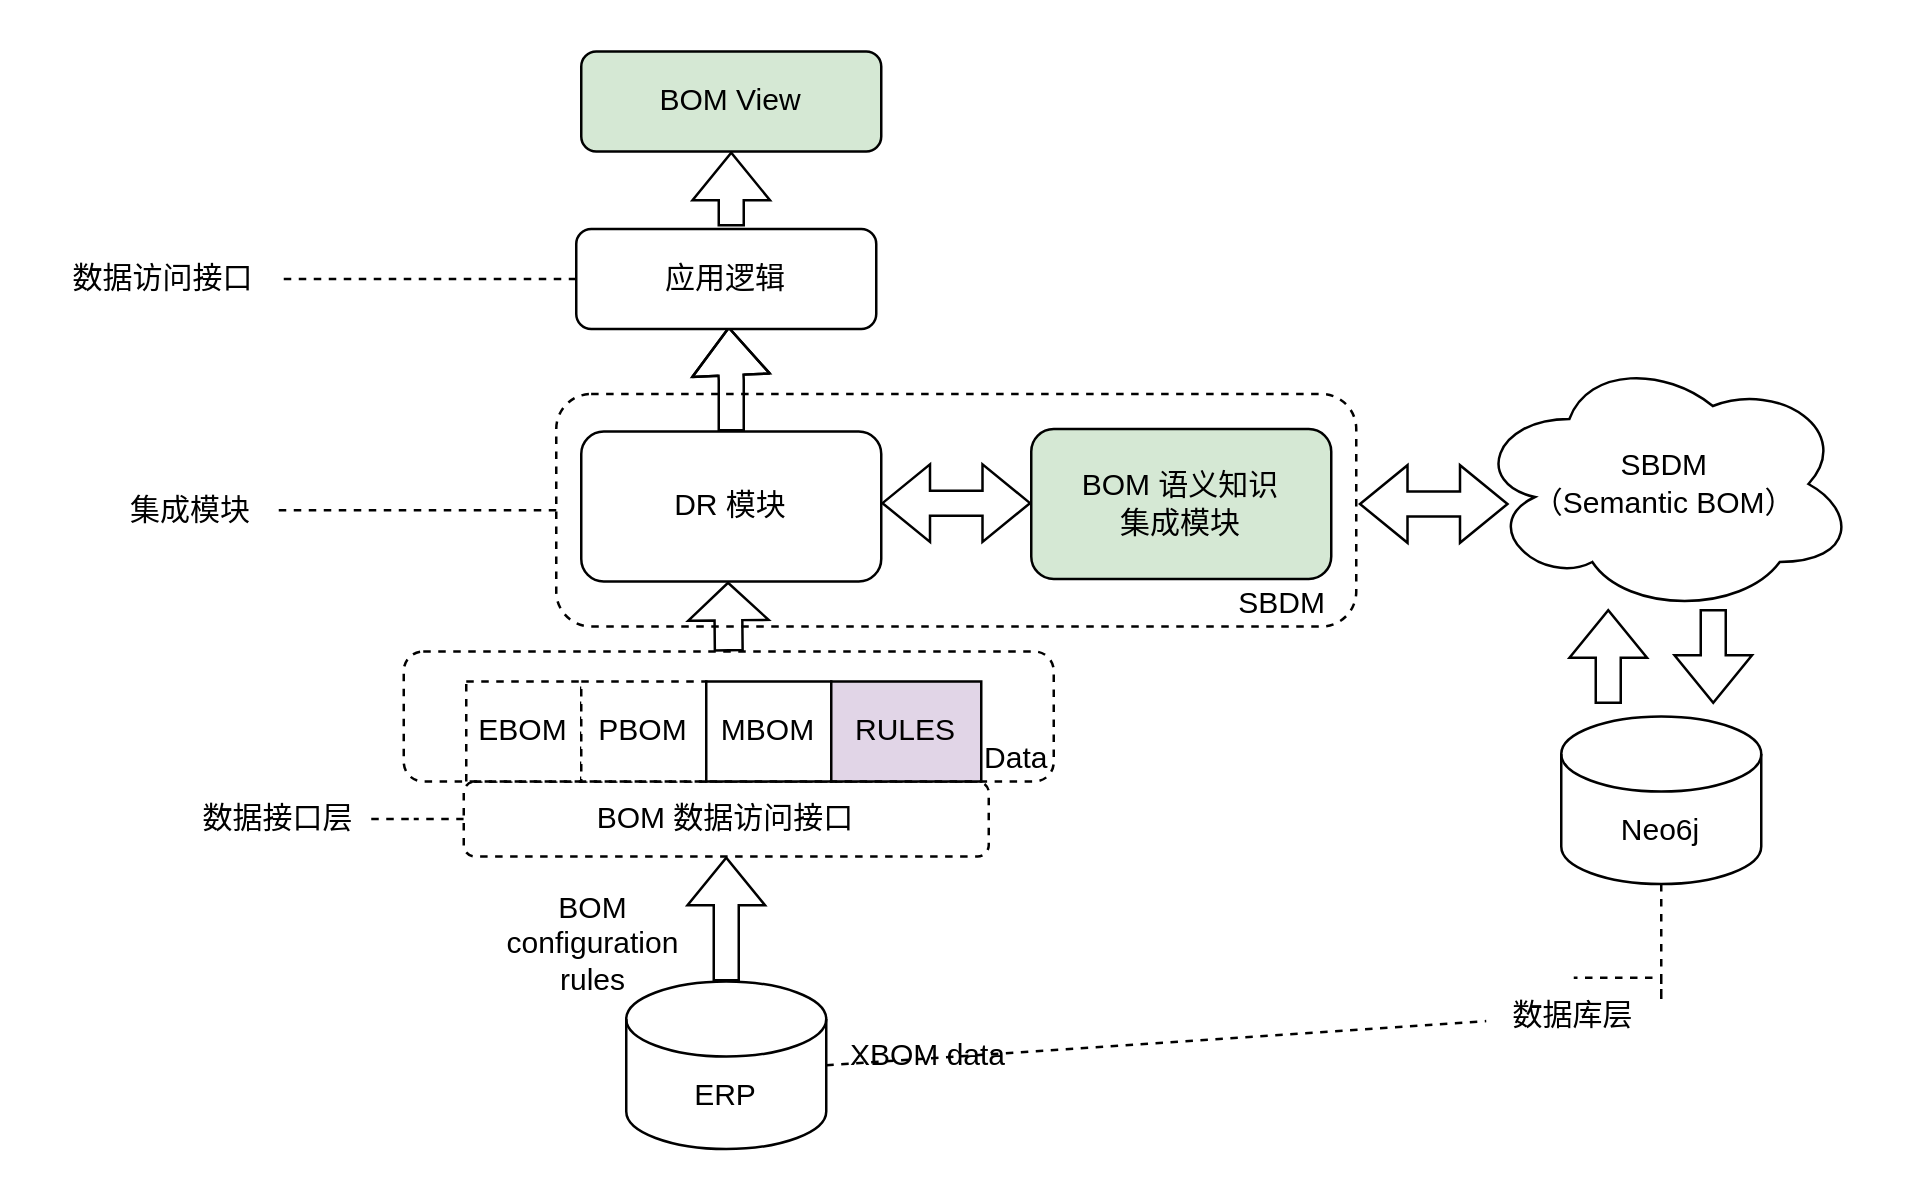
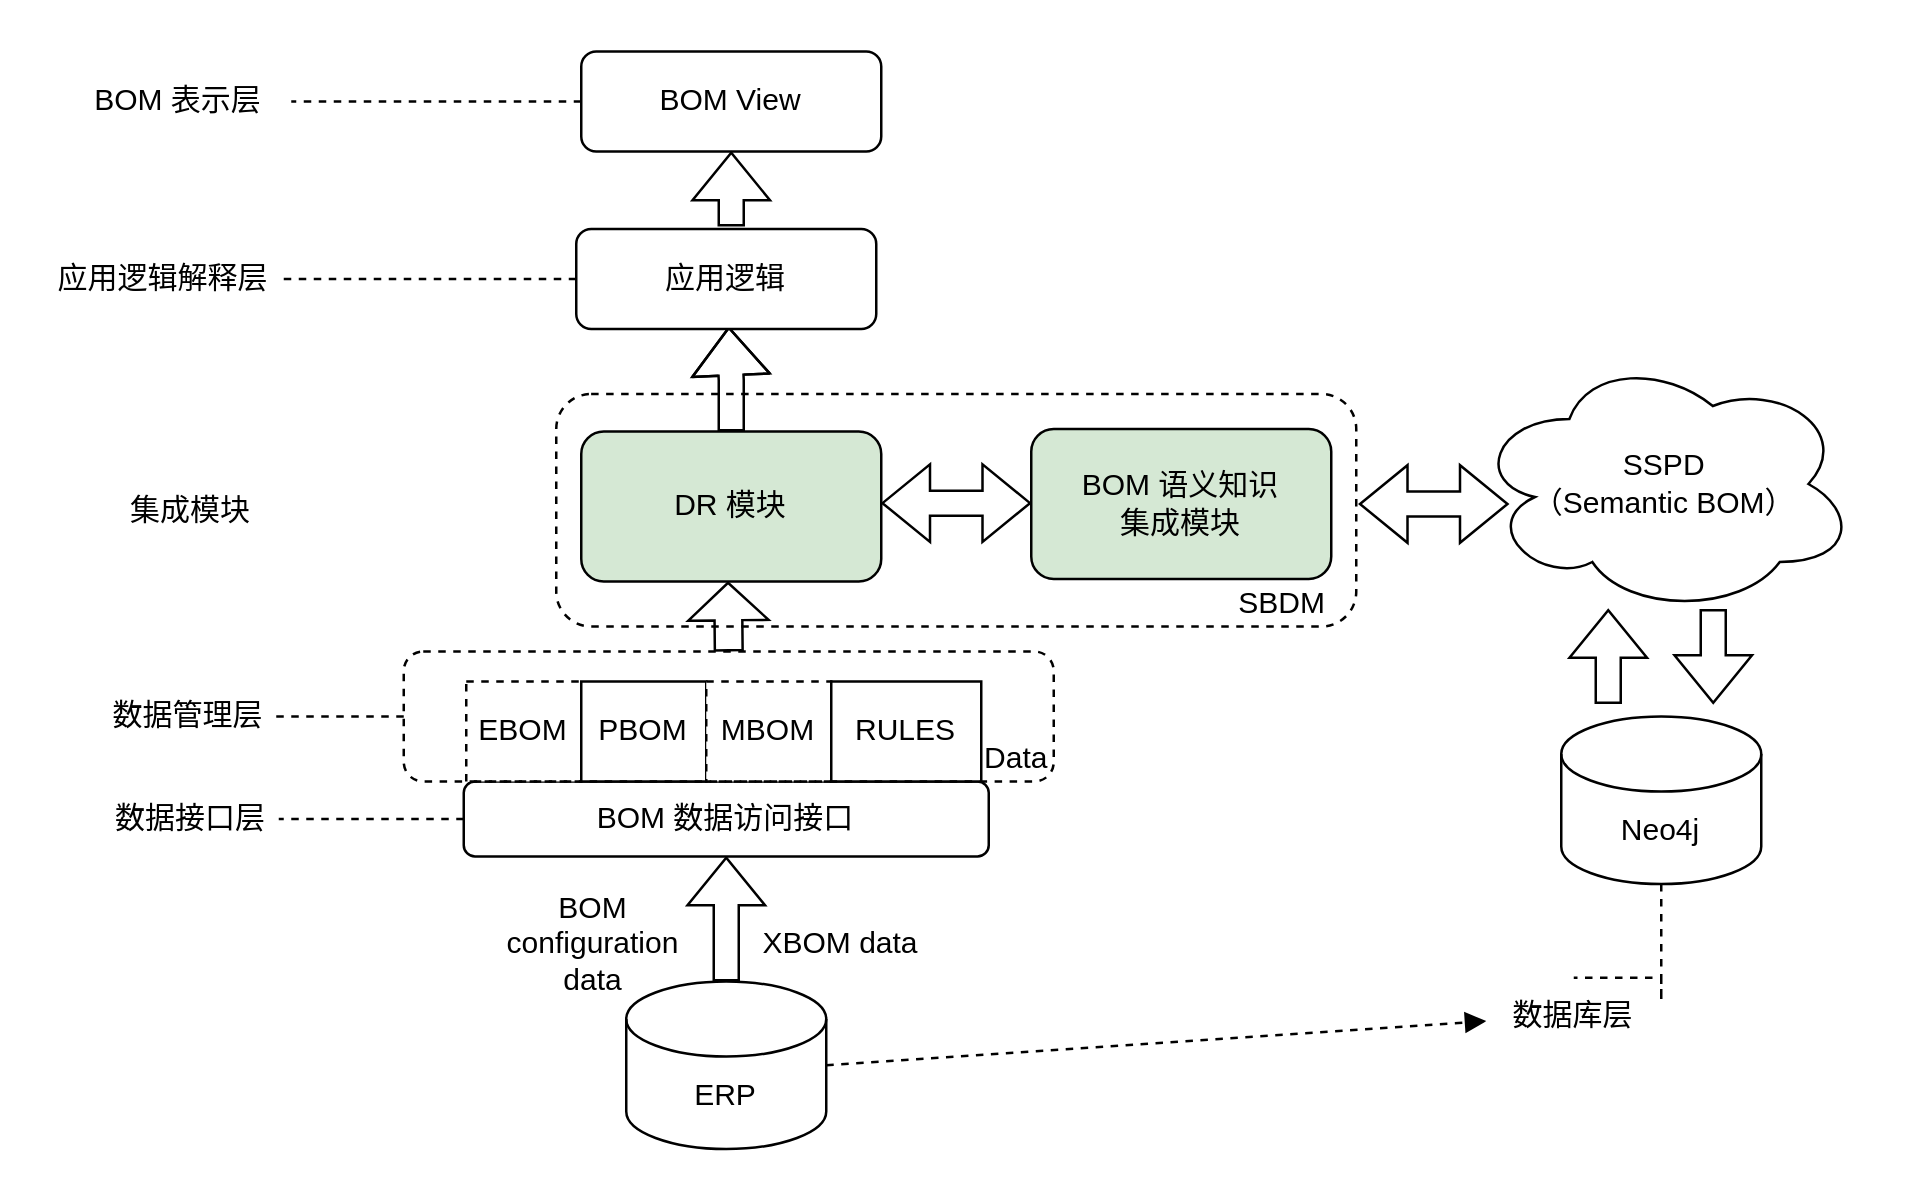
none -> (179, 101)
none -> (437, 101)
(731, 101) -> (731, 101)
(164, 279) -> (164, 279)
(1665, 484) -> (1665, 484)
(731, 506) -> (731, 506)
(418, 510) -> none
none -> (189, 716)
none -> (341, 716)
(644, 731) -> (644, 731)
(769, 731) -> (769, 731)
(906, 731) -> (906, 731)
(279, 819) -> (191, 819)
(726, 819) -> (726, 819)
(1661, 831) -> (1661, 831)
(594, 944) -> (594, 944)
(1474, 1022) -> (1464, 1022)
(929, 1056) -> (841, 944)
